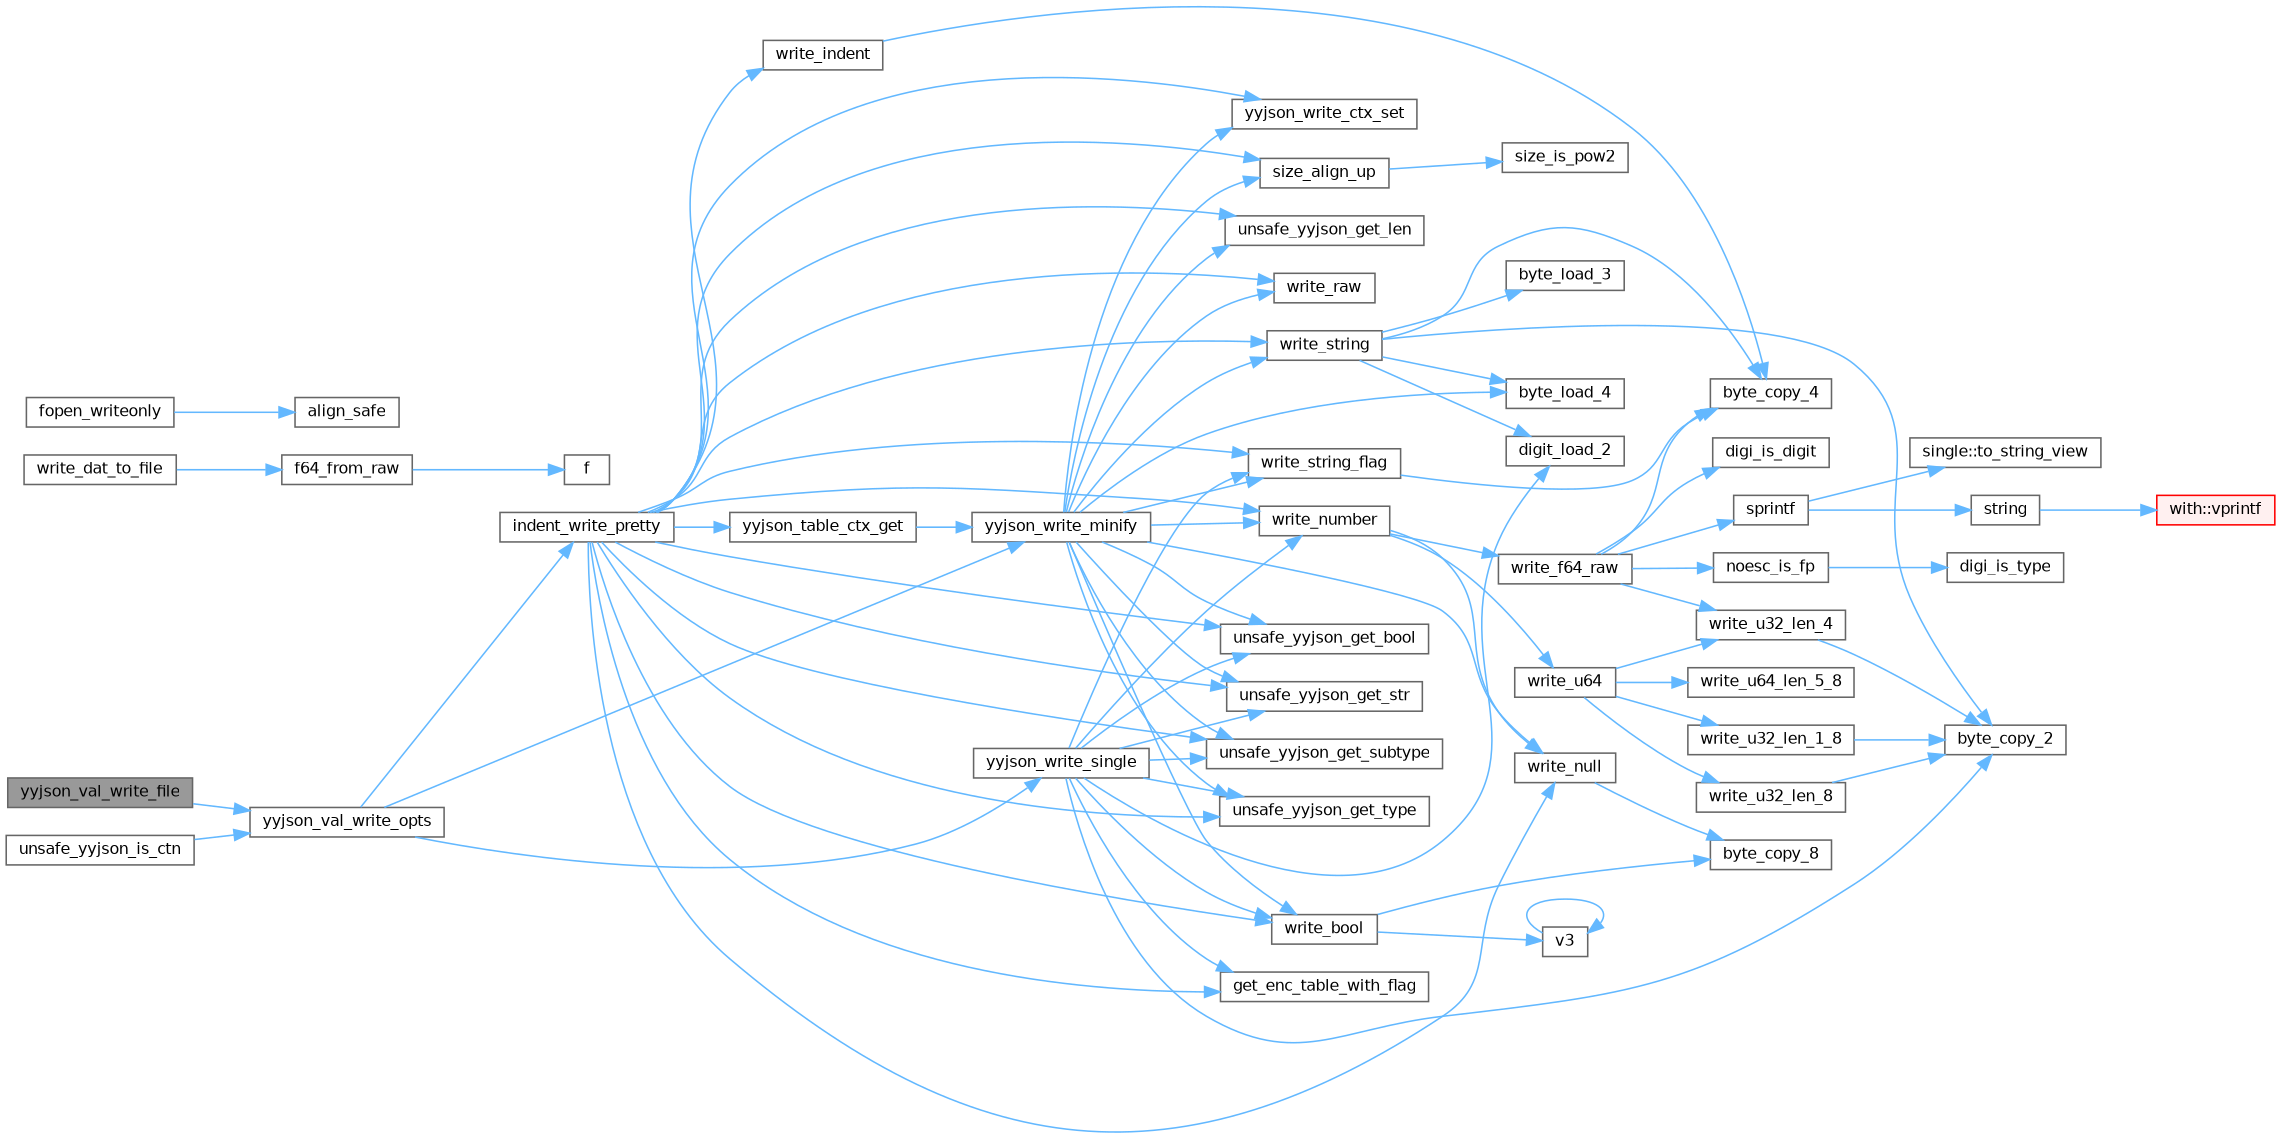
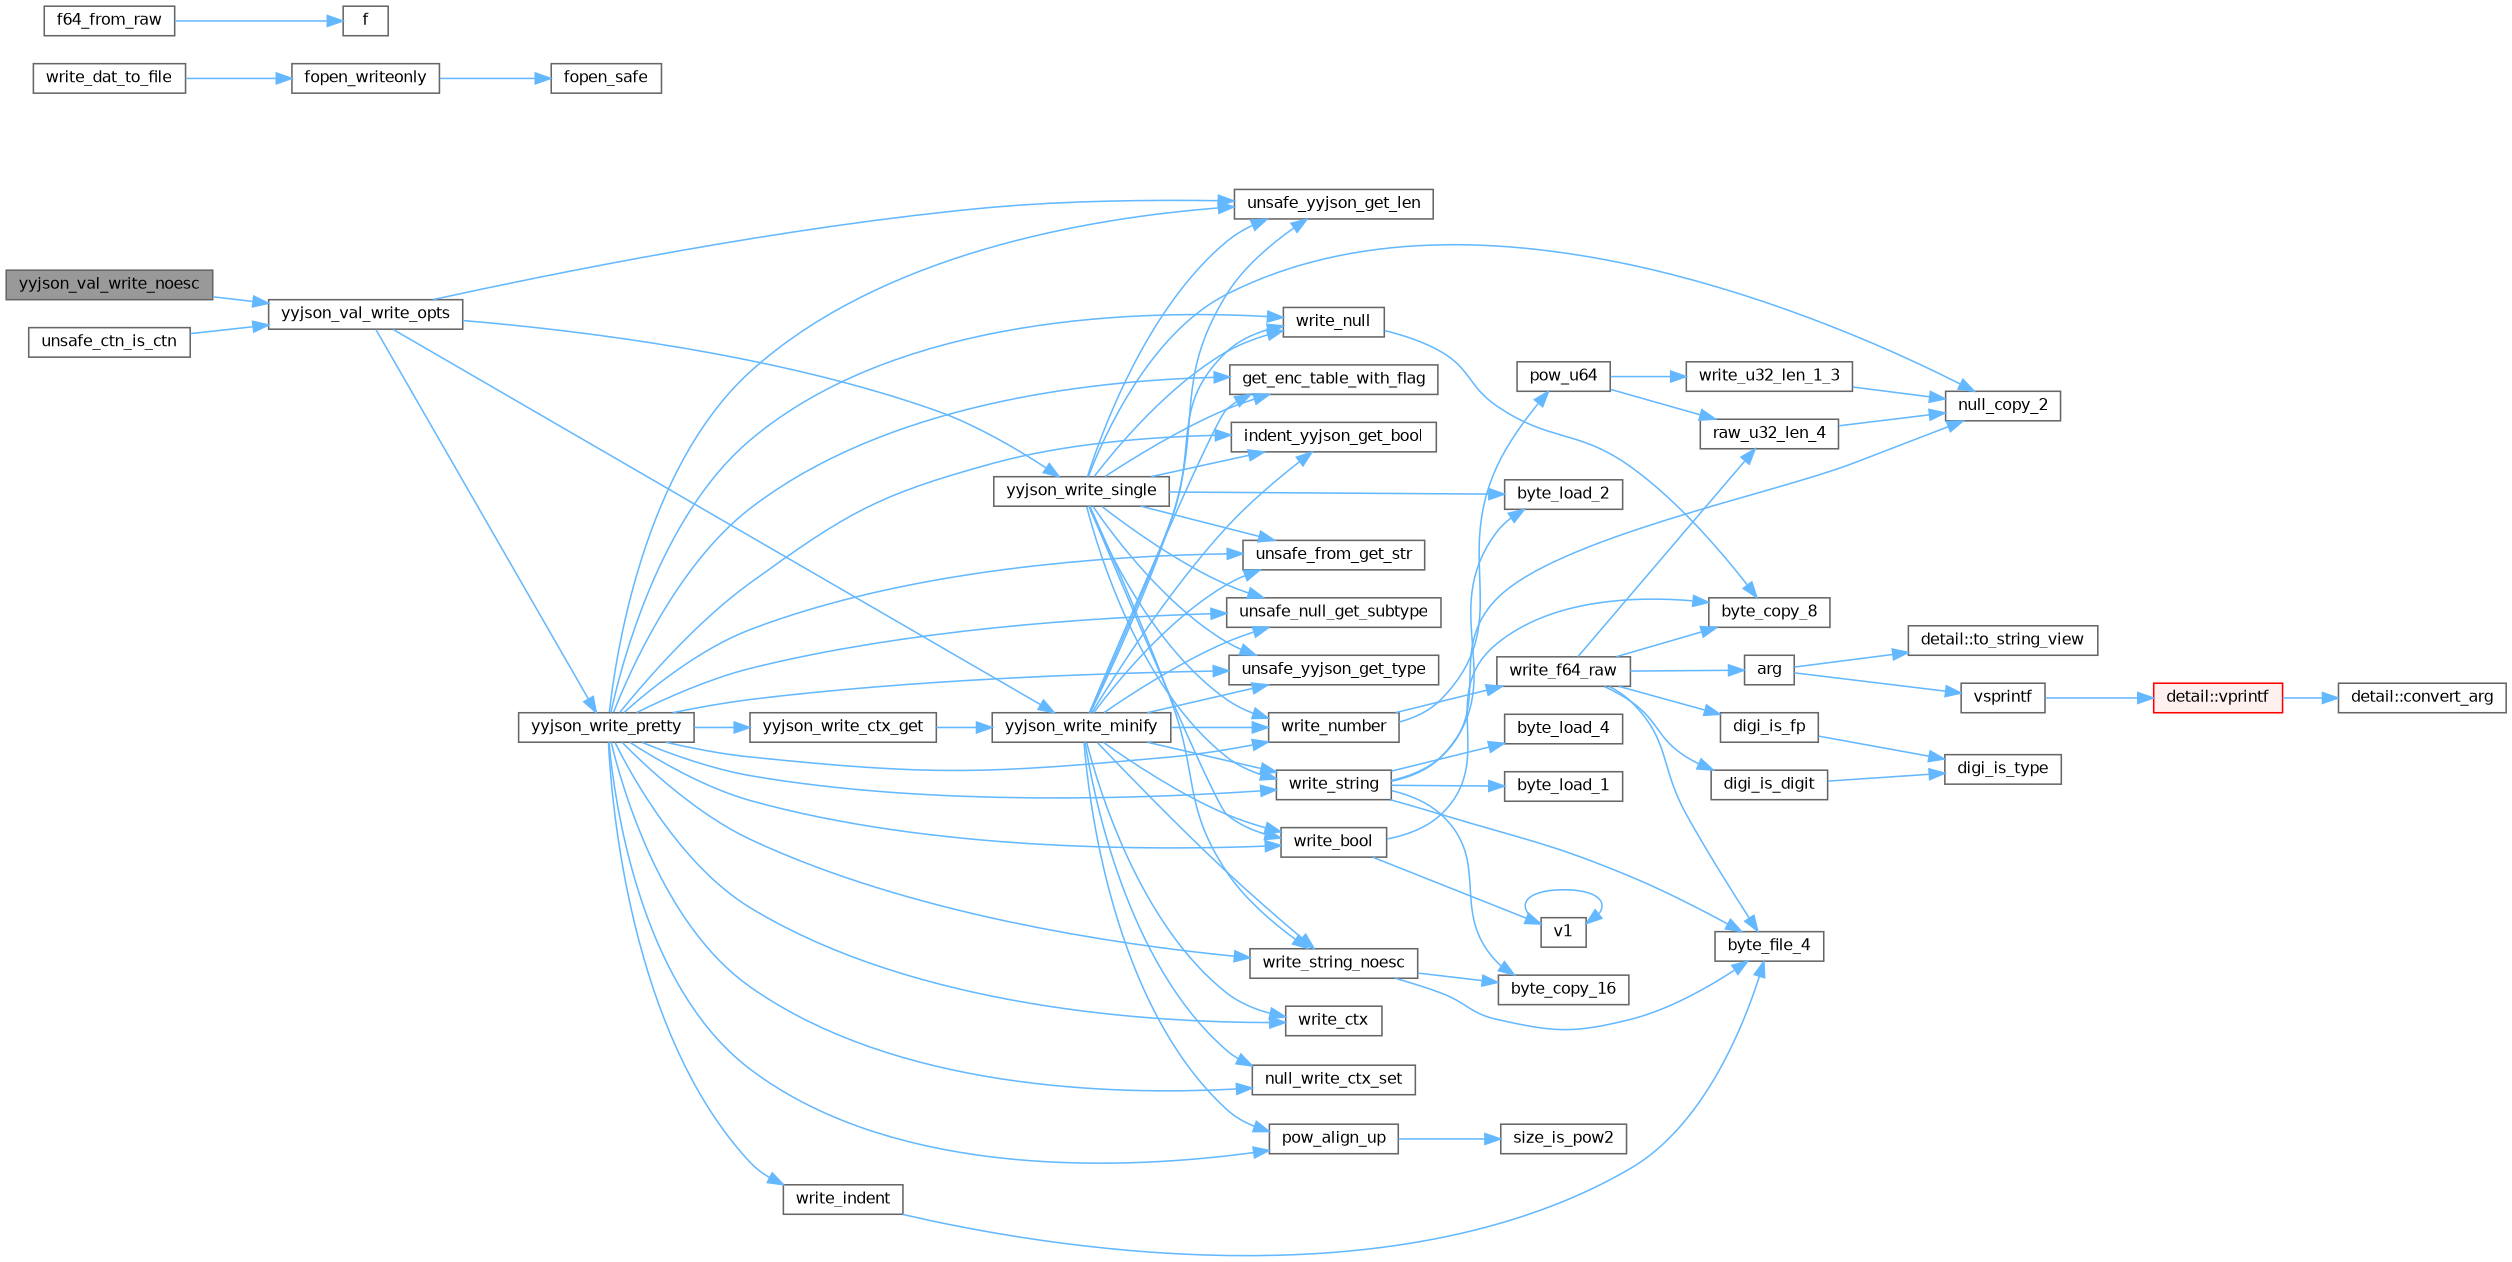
(1325, 114) -> (1334, 1080)
(1325, 173) -> (1334, 1139)
none -> (823, 228)
(1565, 276) -> (1564, 786)
(1325, 288) -> (1334, 1021)
none -> (1149, 337)
(1771, 394) -> (1769, 946)
(347, 412) -> (606, 78)
(1273, 415) -> (1158, 554)
(1565, 451) -> (1564, 495)
(2005, 453) -> (2003, 641)
(1325, 464) -> (1334, 963)
(221, 470) -> (231, 78)
(1771, 510) -> (1769, 670)
(2005, 510) -> (2003, 698)
(2216, 510) -> (2218, 698)
(587, 527) -> (606, 727)
(823, 527) -> (843, 727)
(1771, 568) -> (1769, 727)
none -> (1122, 608)
(1473, 618) -> (1171, 393)
(1771, 625) -> (1769, 434)
(1325, 639) -> (1334, 437)
none -> (1659, 644)
(1565, 682) -> (1564, 377)
(1771, 682) -> none
(1325, 696) -> (1334, 555)
none -> (2422, 698)
(1771, 740) -> (1769, 377)
(2005, 740) -> (2003, 406)
(1325, 754) -> (1334, 613)
none -> (1879, 778)
(100, 793) -> (109, 285)
(1771, 797) -> none
(100, 850) -> (109, 342)
(1565, 942) -> (1564, 932)
none -> (1564, 990)
